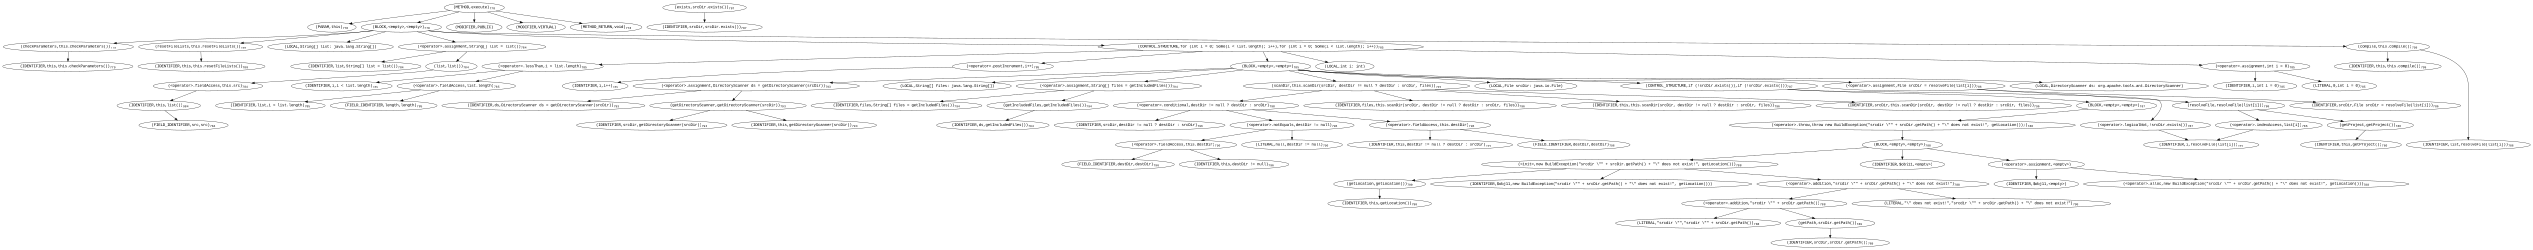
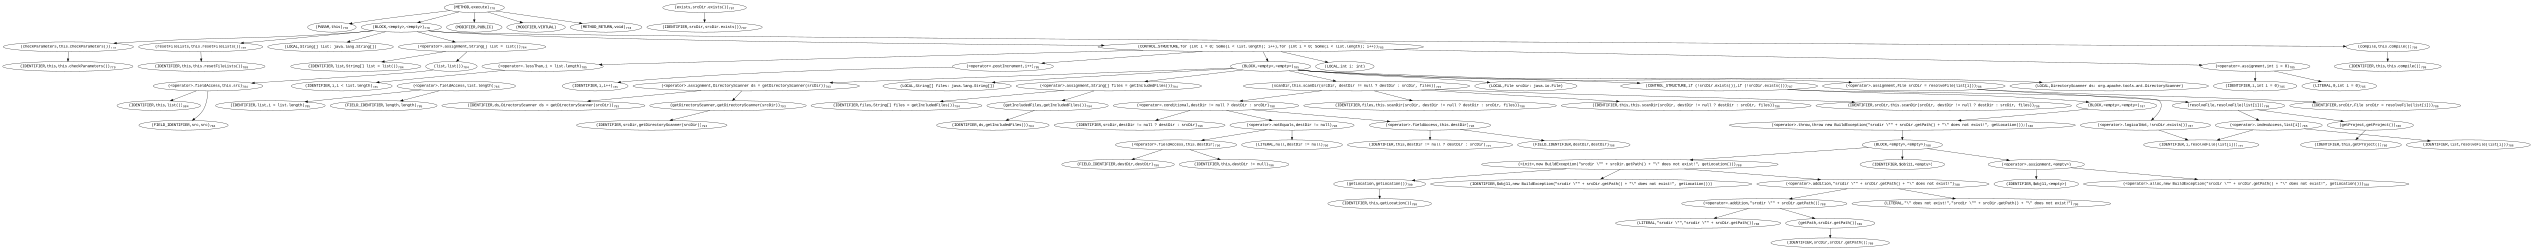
(501, 76) -> none
(2467, 79) -> (2366, 135)
(170, 115) -> (205, 107)
(804, 125) -> none
